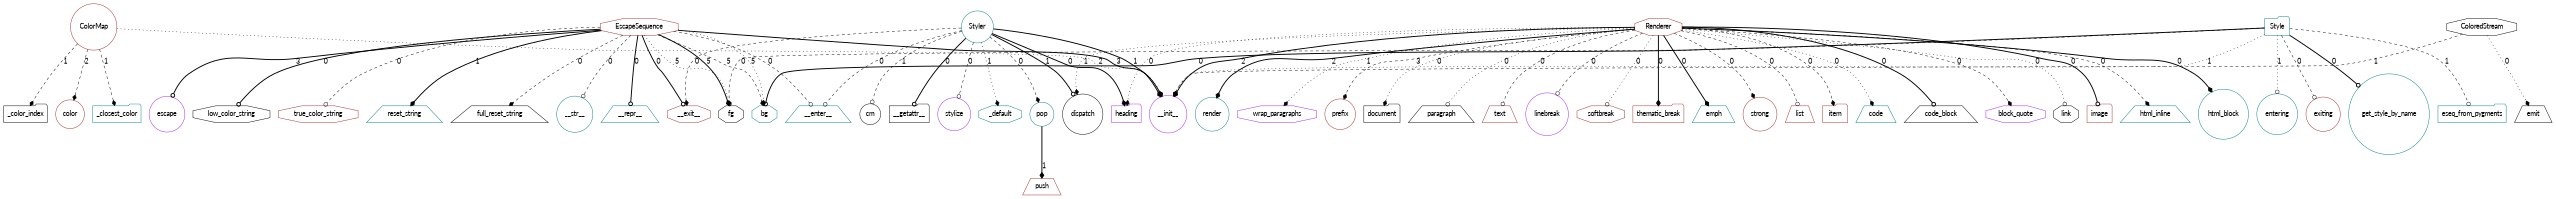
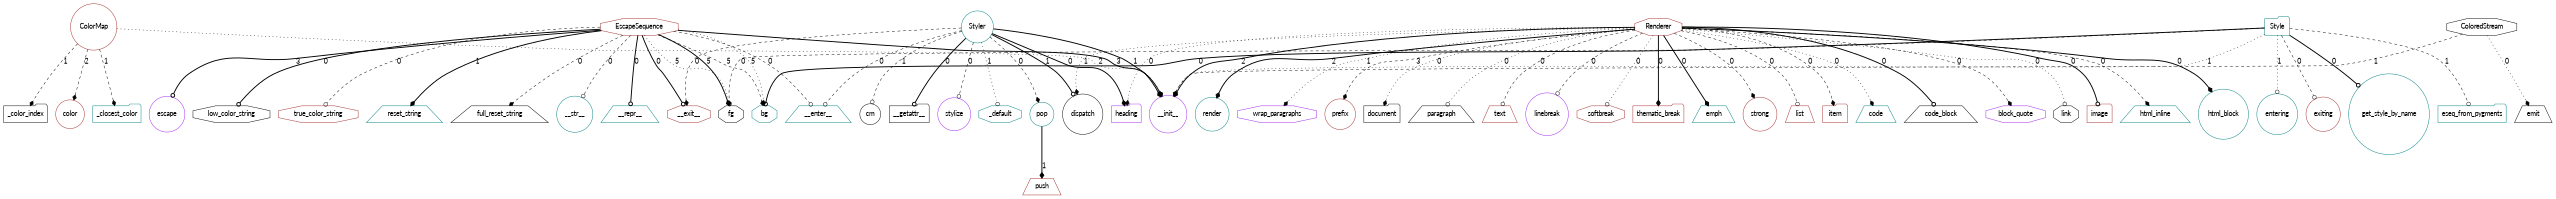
(989, 71) -> (989, 71)
